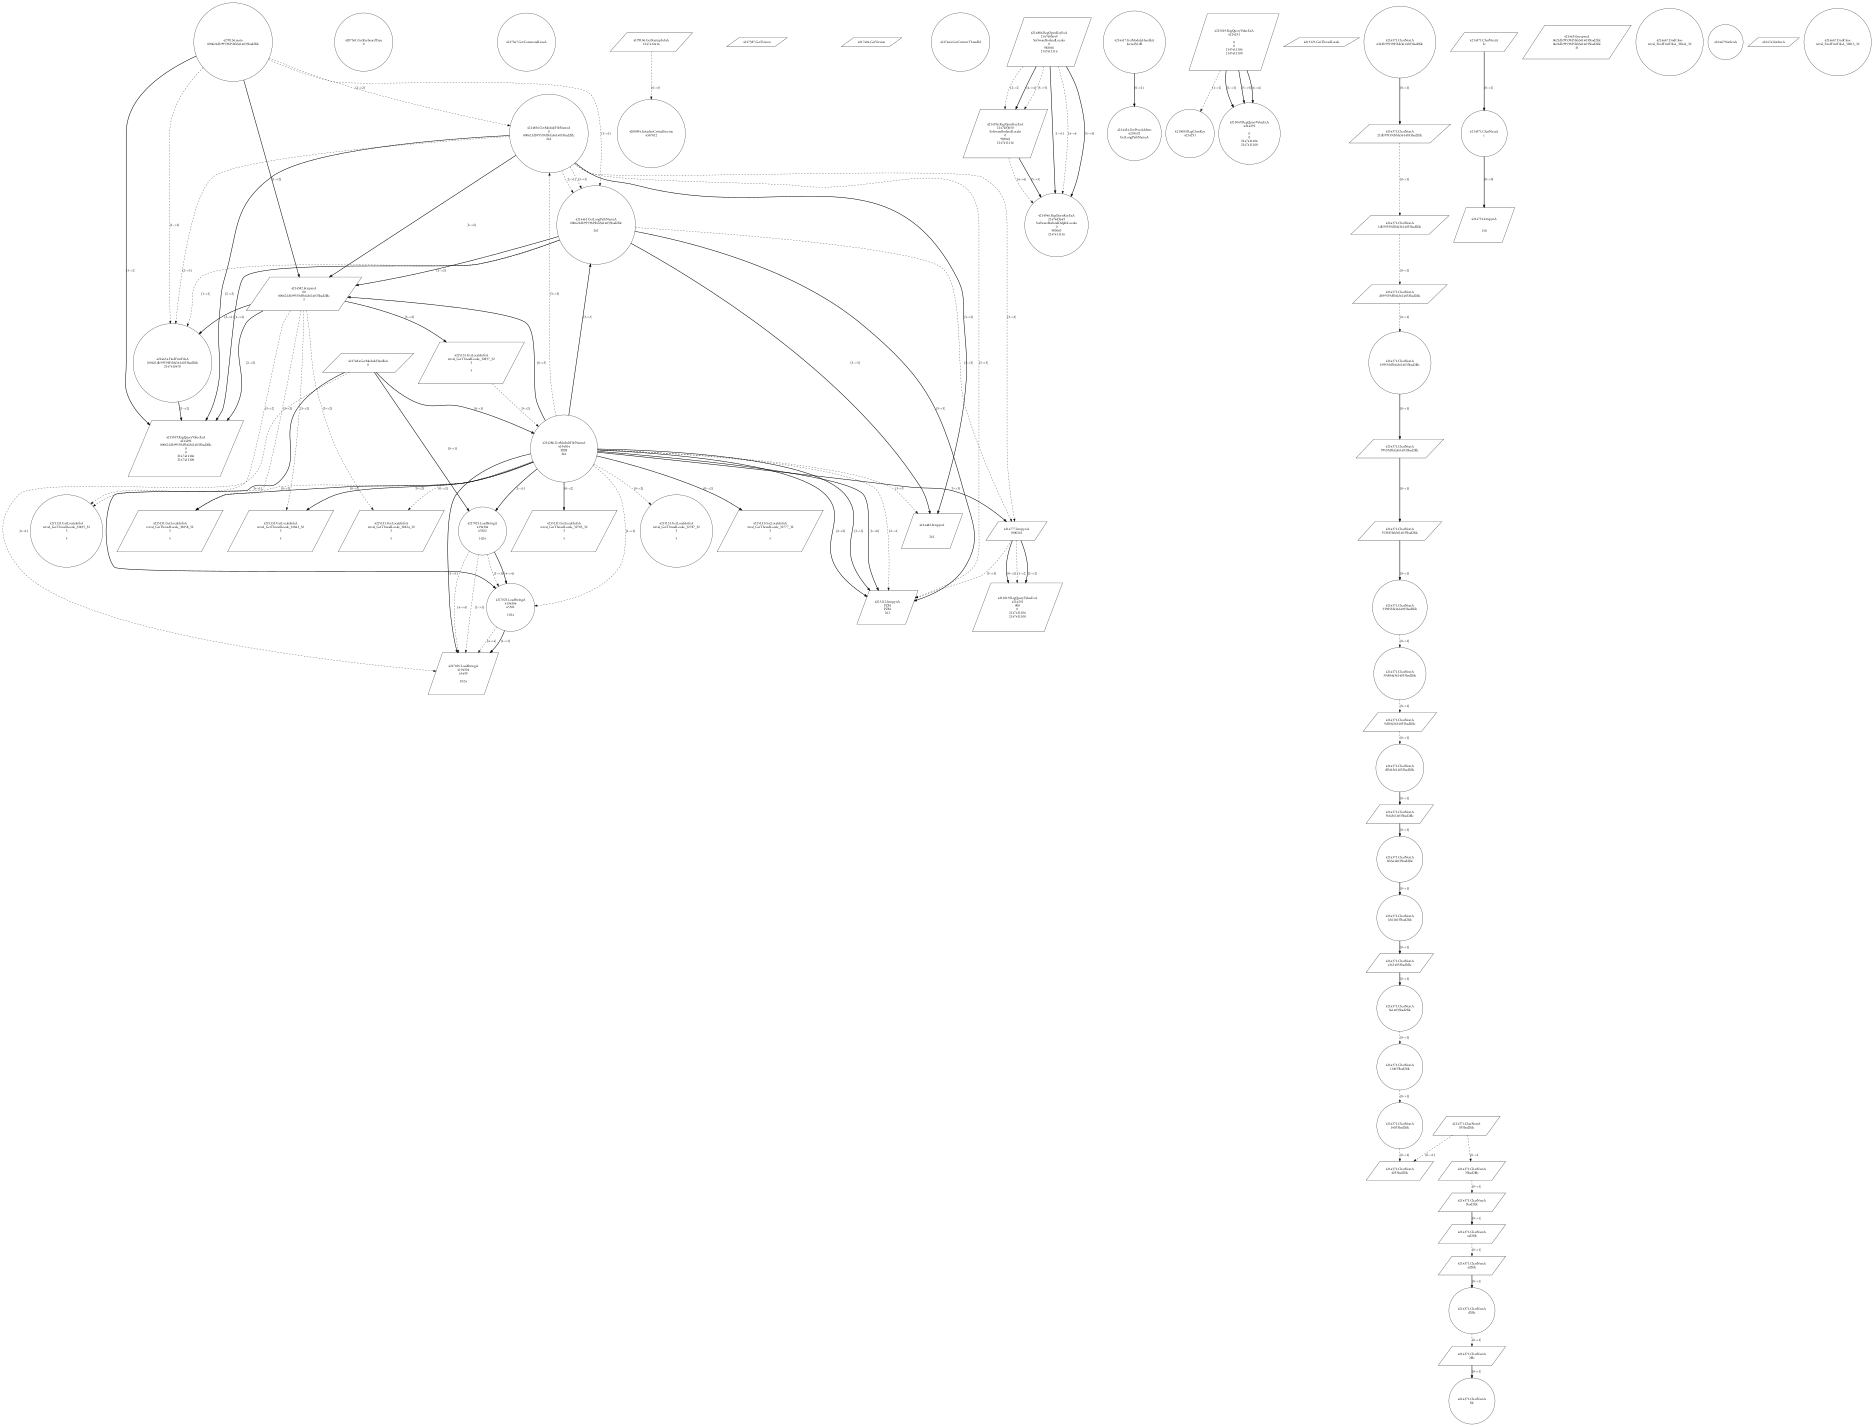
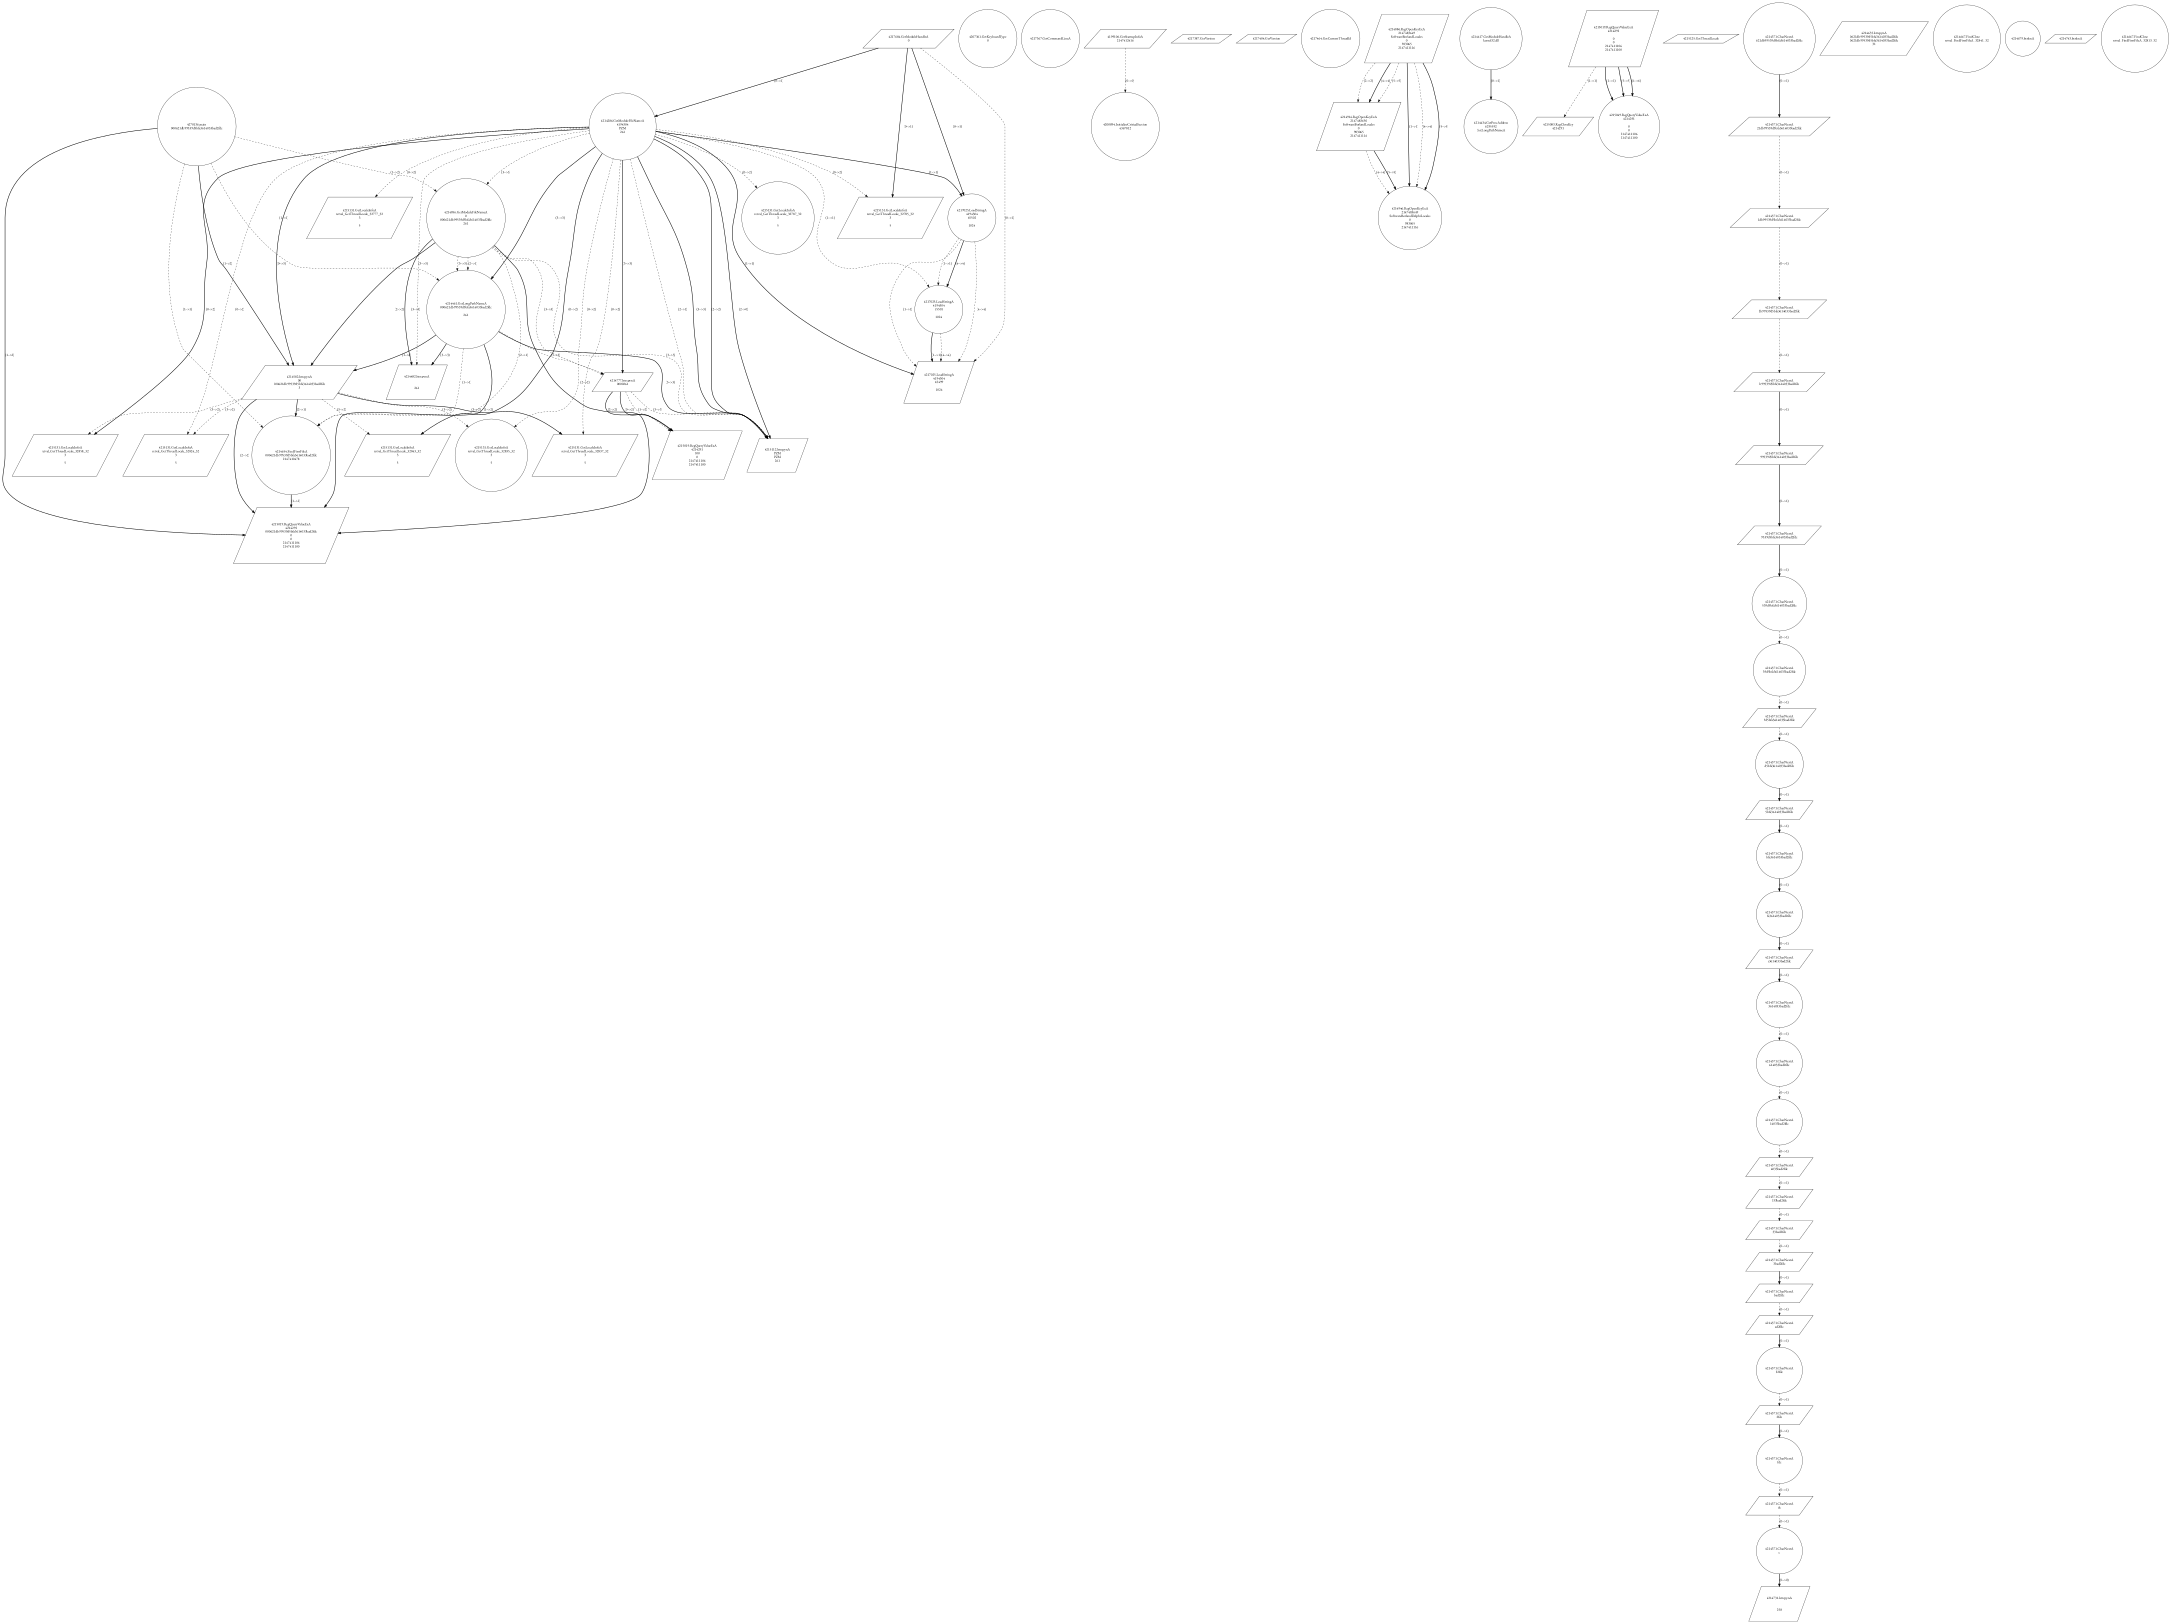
(1484, 80) -> (1779, 1520)
(1190, 134) -> (1558, 127)
(1400, 363) -> (1779, 382)
(514, 405) -> (607, 298)
(670, 477) -> (477, 144)
(564, 495) -> (766, 149)
(116, 567) -> (900, 121)
(1434, 1148) -> (1779, 1182)
none -> (1779, 1489)
